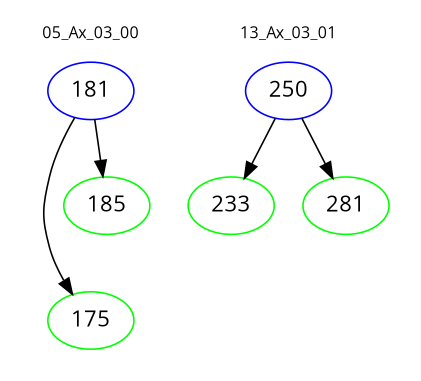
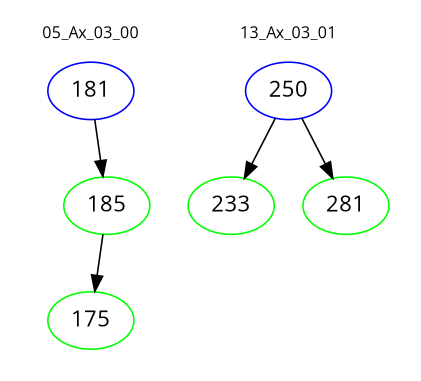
(45, 198) -> (100, 255)
